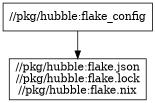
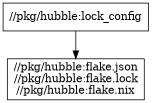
(78, 17) -> (76, 17)
